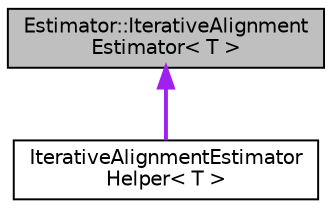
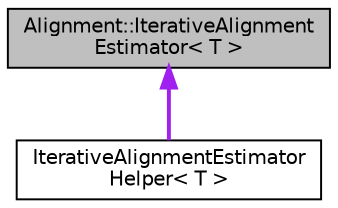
(166, 38) -> (169, 38)
